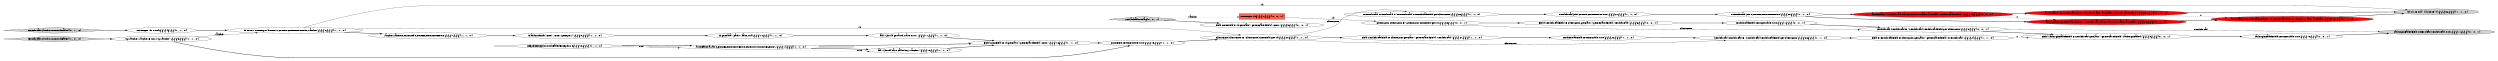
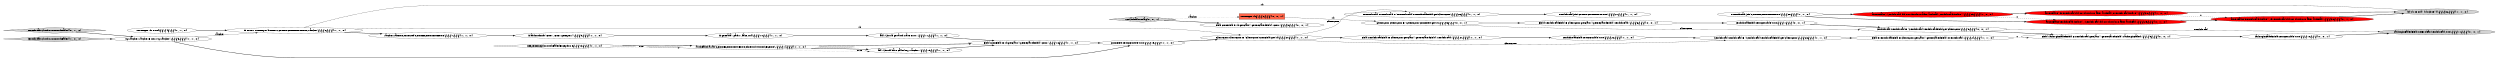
(1683, 14) -> none
(116, 30) -> (103, 34)
